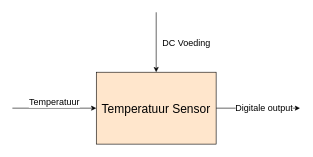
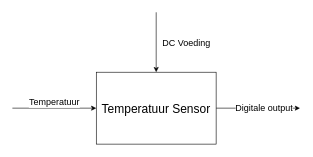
(156, 108) -> (156, 108)
